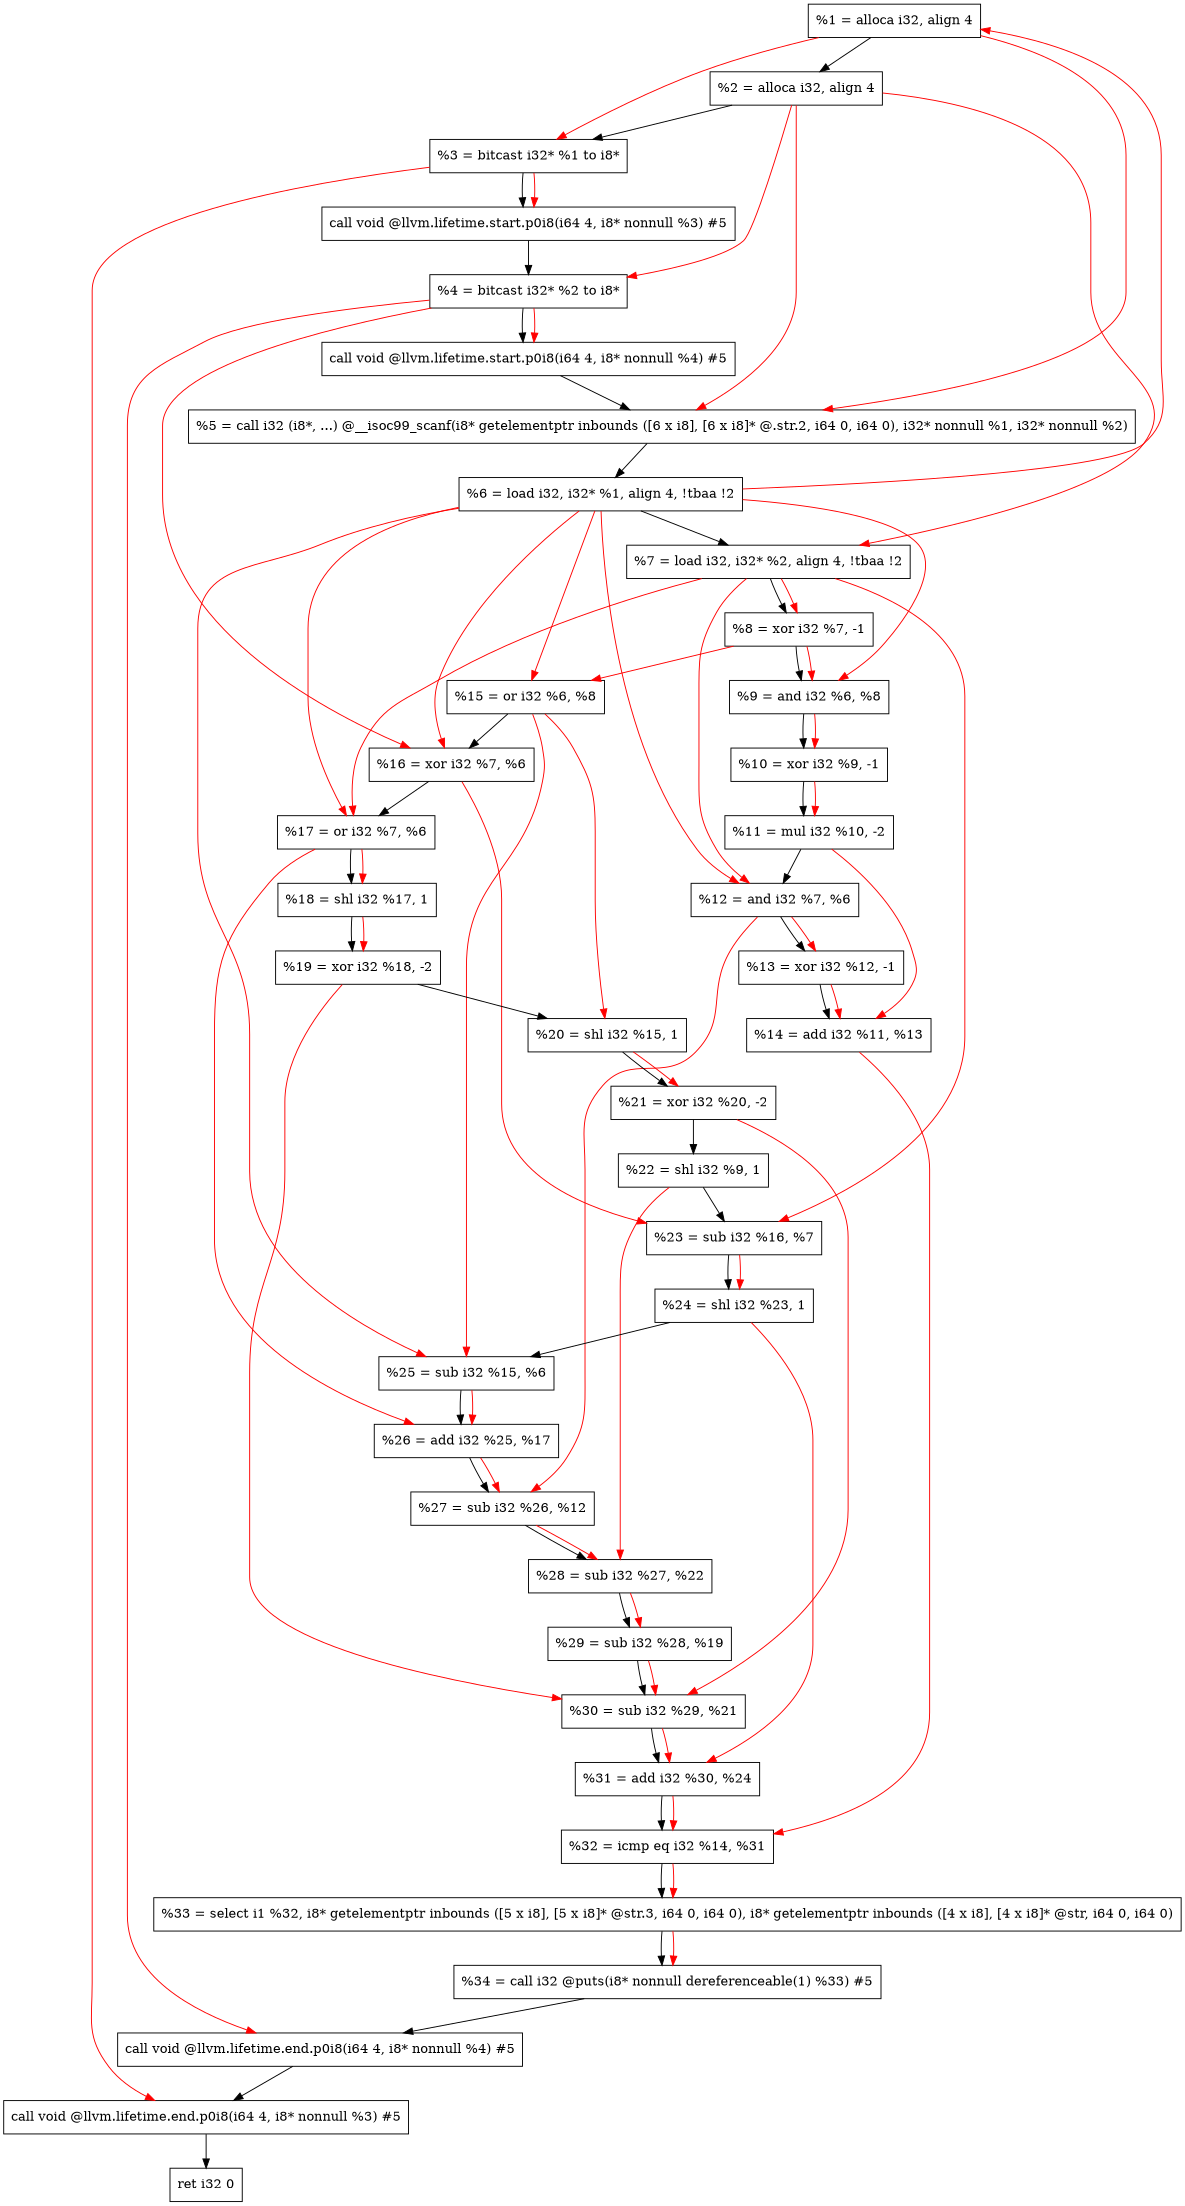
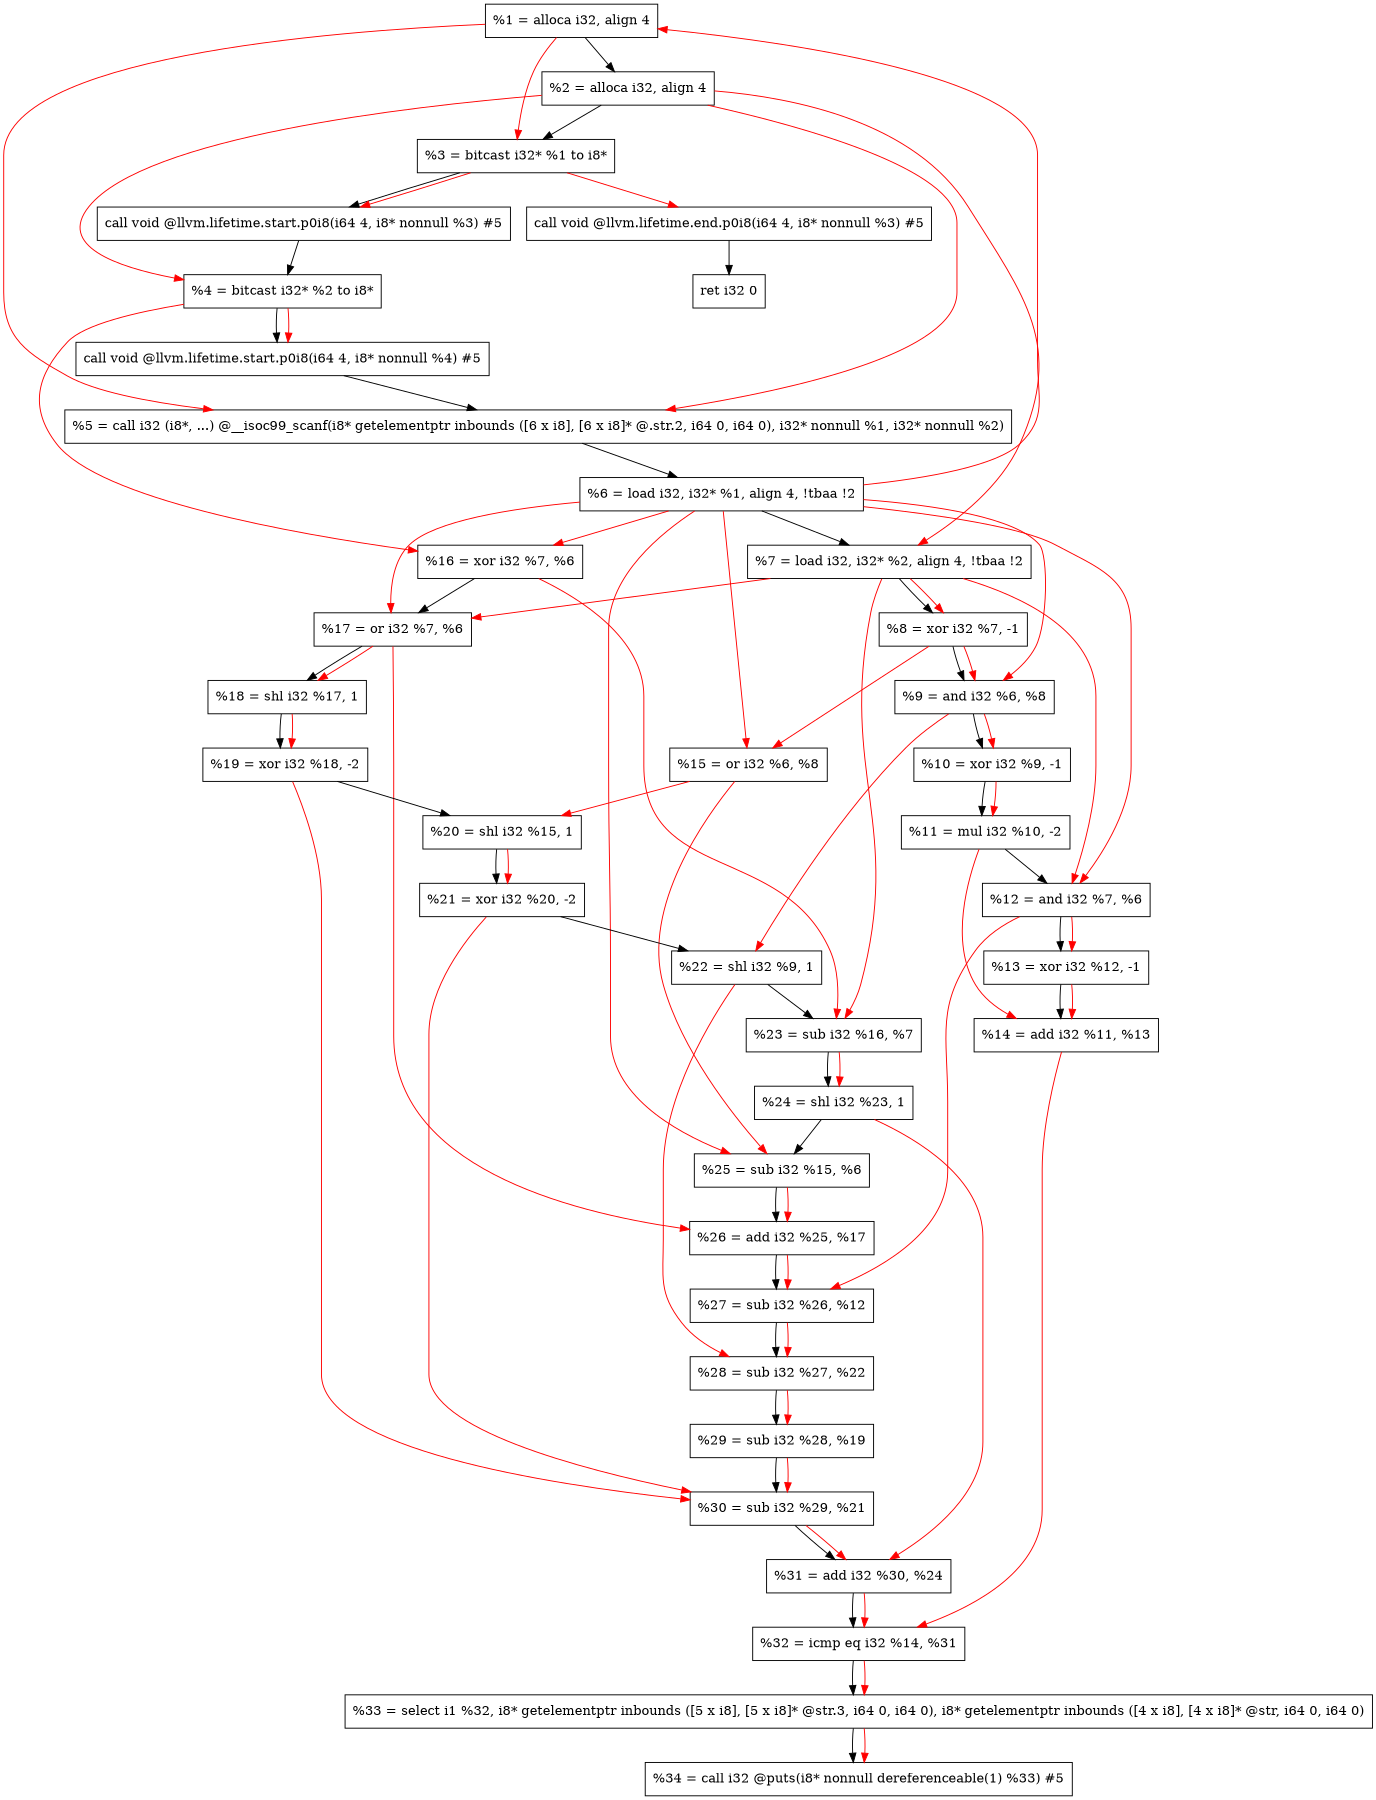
(492, 728) -> none
none -> (844, 819)
(320, 2050) -> none
